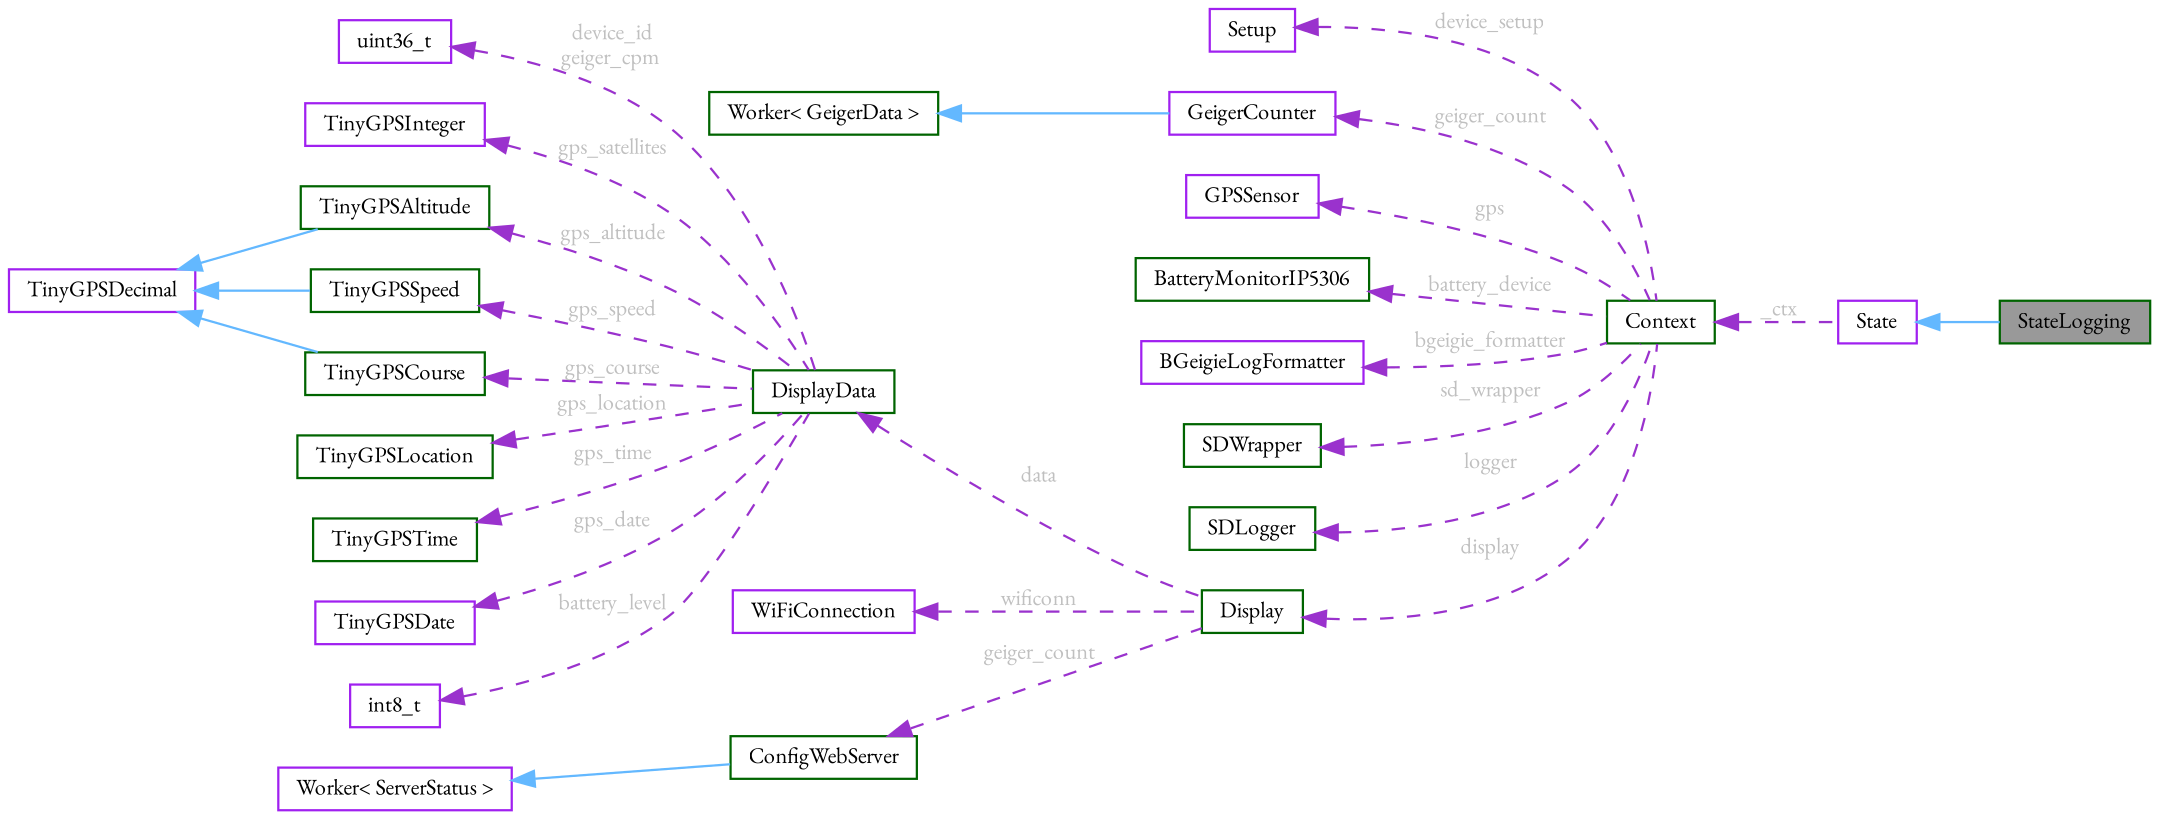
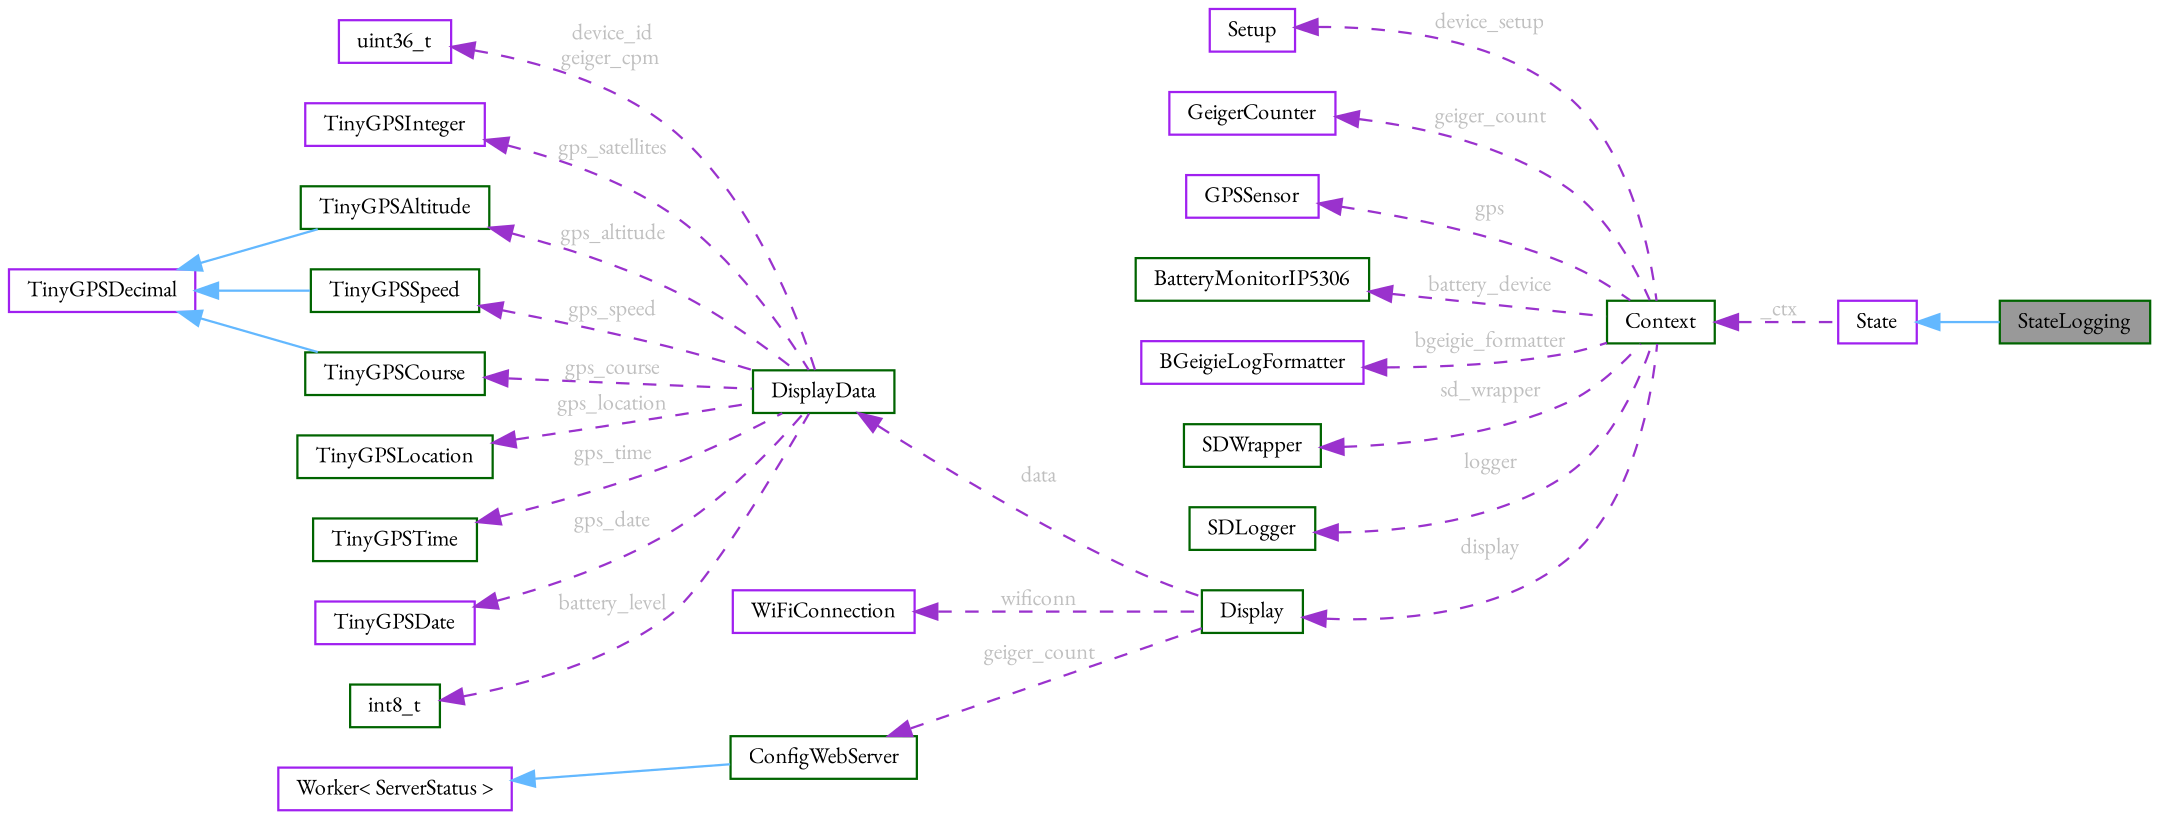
(824, 113) -> none
(395, 706) -> (395, 706)
